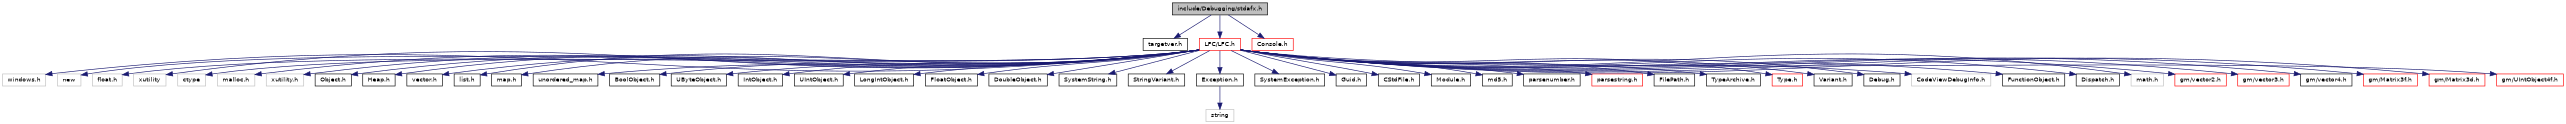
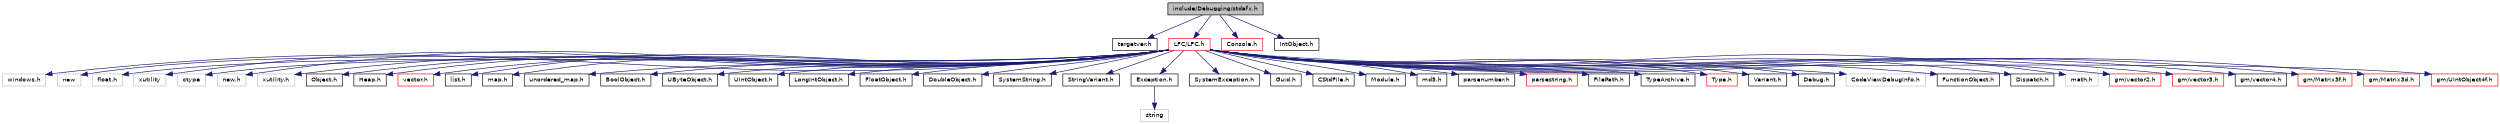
(994, 63) -> (1253, 25)
(236, 80) -> (232, 80)
(425, 80) -> (416, 80)
